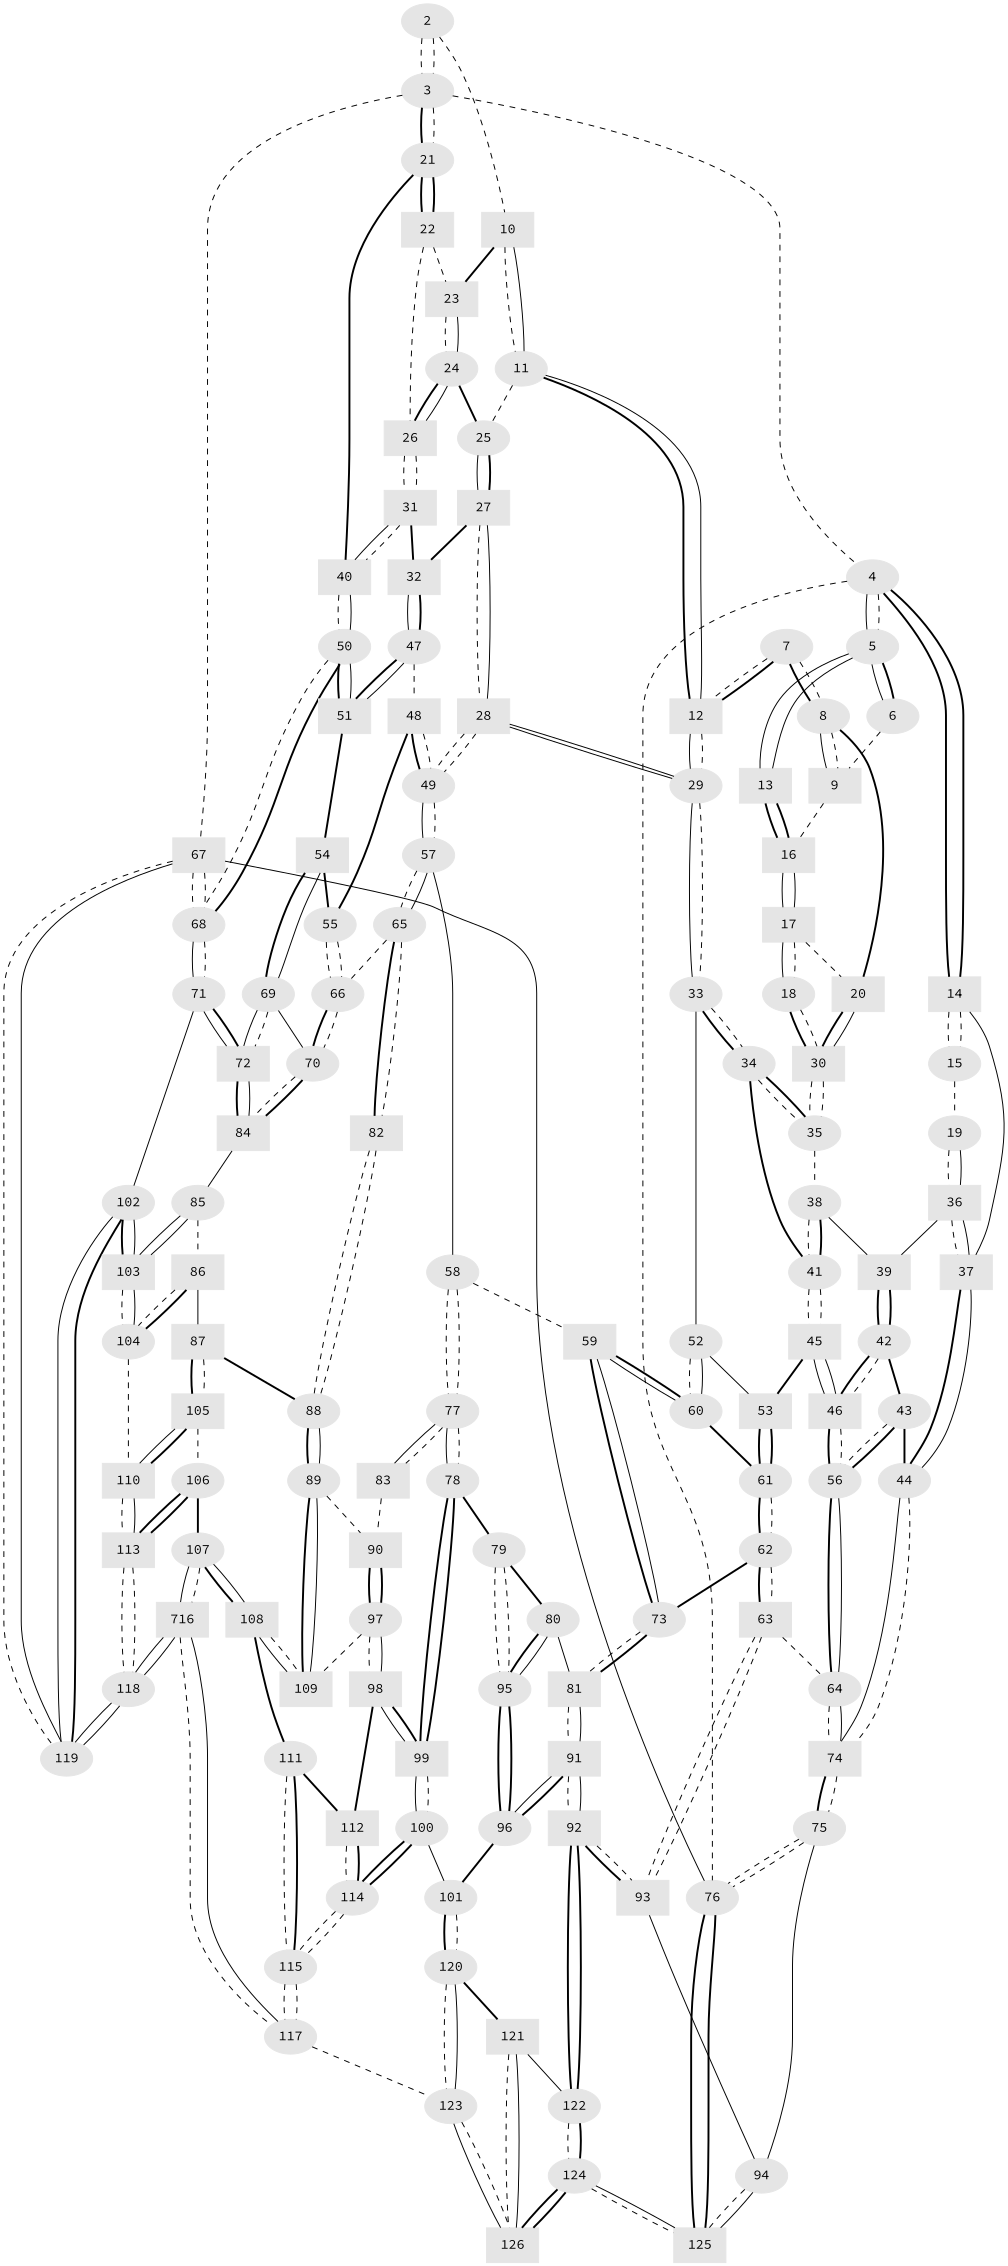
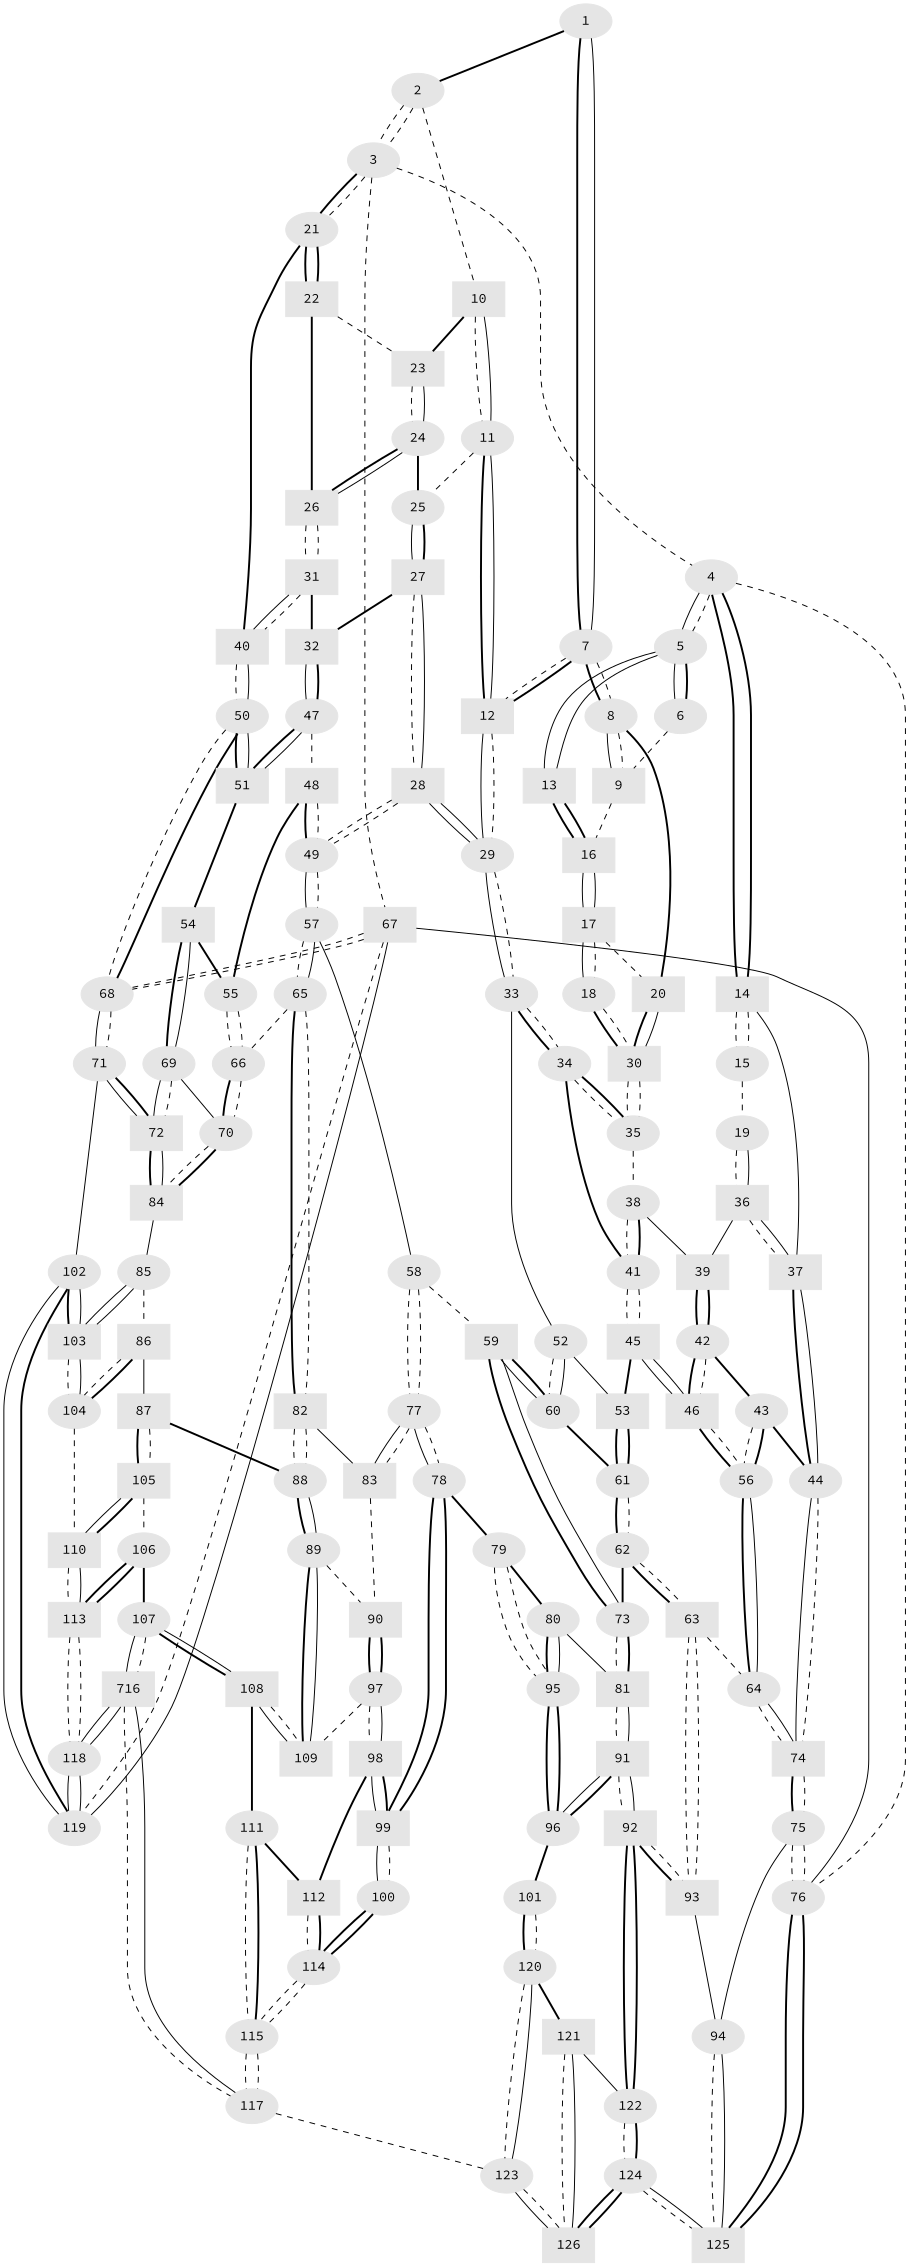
none -> (586, 21)
(412, 333) -> (312, 403)
none -> (335, 1446)
(436, 1863) -> none
